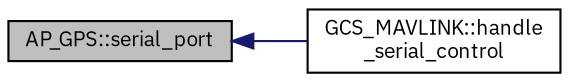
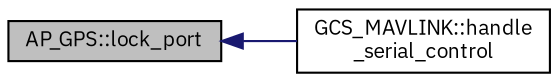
(120, 41) -> (115, 41)
